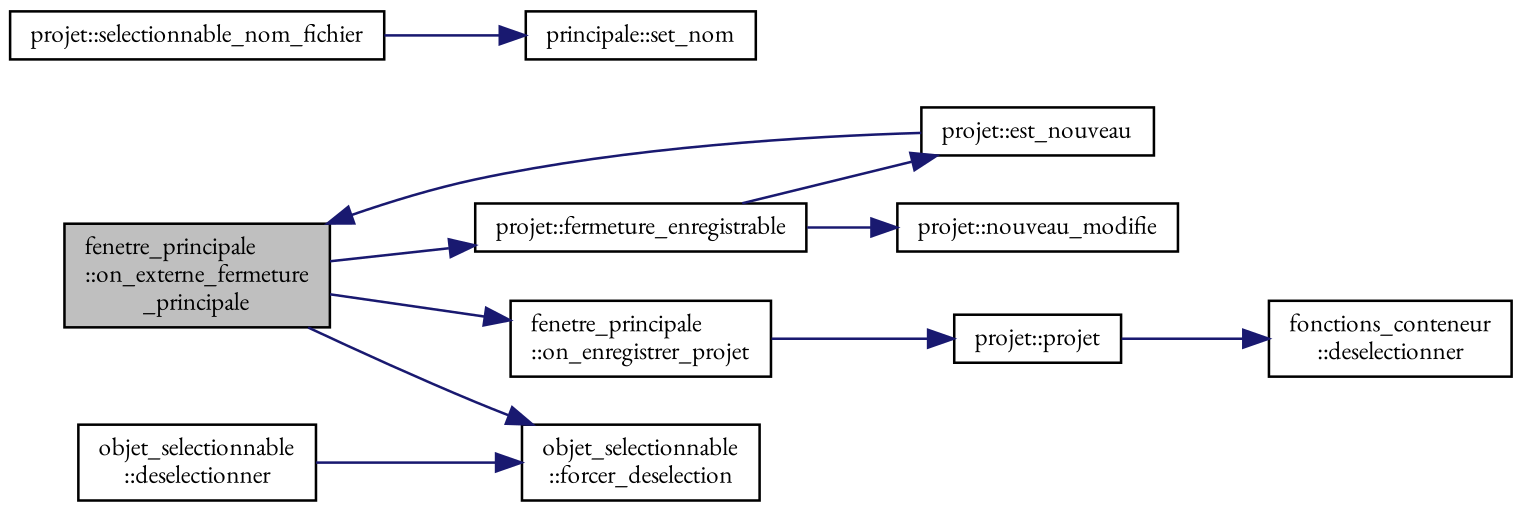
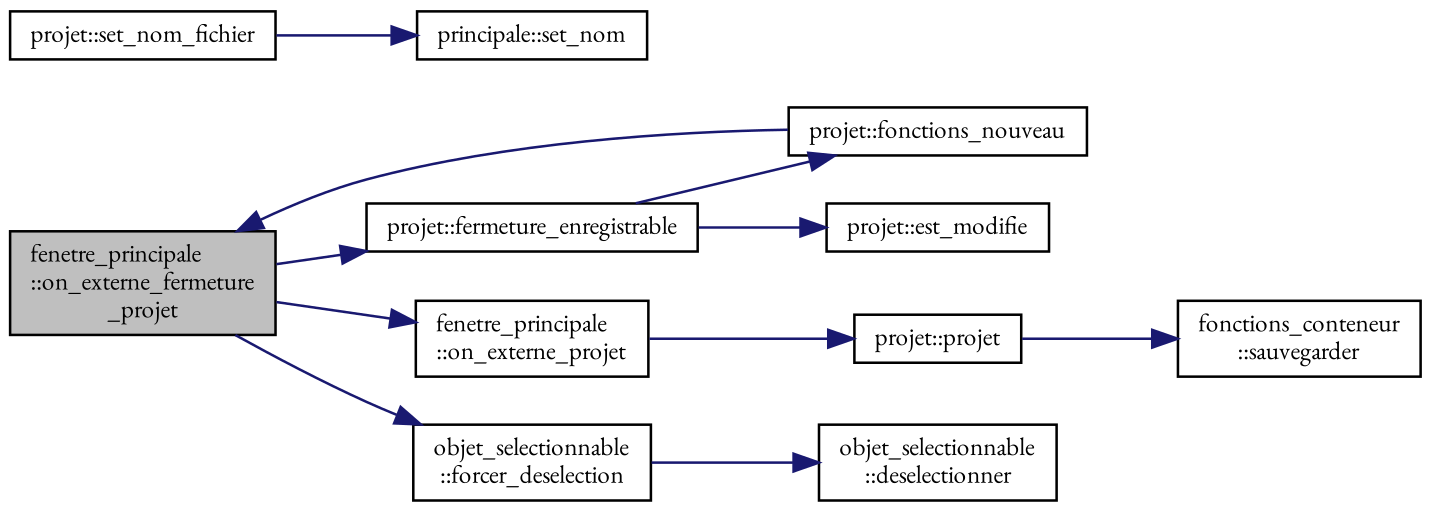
(197, 35) -> (143, 35)
(1038, 131) -> (938, 131)
(1038, 228) -> (938, 228)
(197, 276) -> (143, 283)
(641, 339) -> (532, 339)
(1390, 339) -> (1299, 339)
(406, 463) -> (722, 463)
